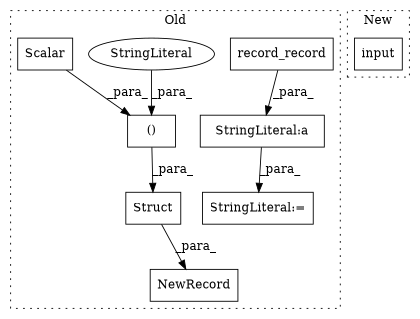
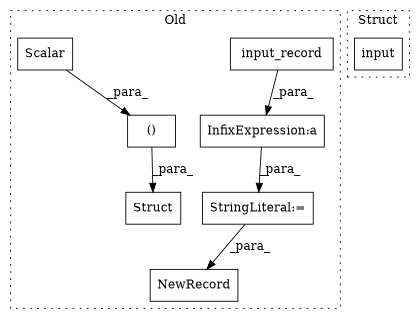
(378, 21) -> (378, 21)
(152, 54) -> none
(282, 54) -> (282, 54)
(262, 131) -> (262, 131)
(172, 243) -> (229, 243)
